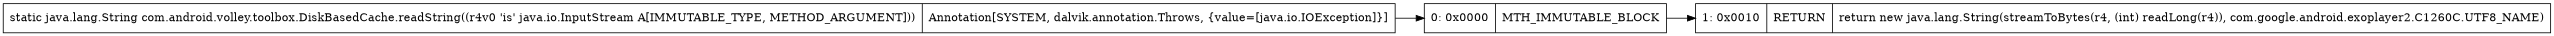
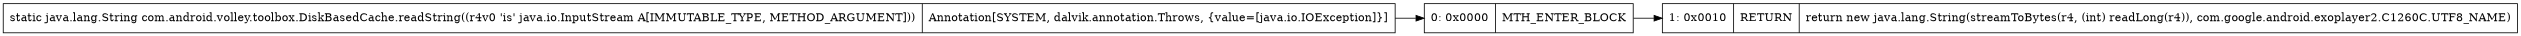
(1581, 18) -> (1564, 18)
